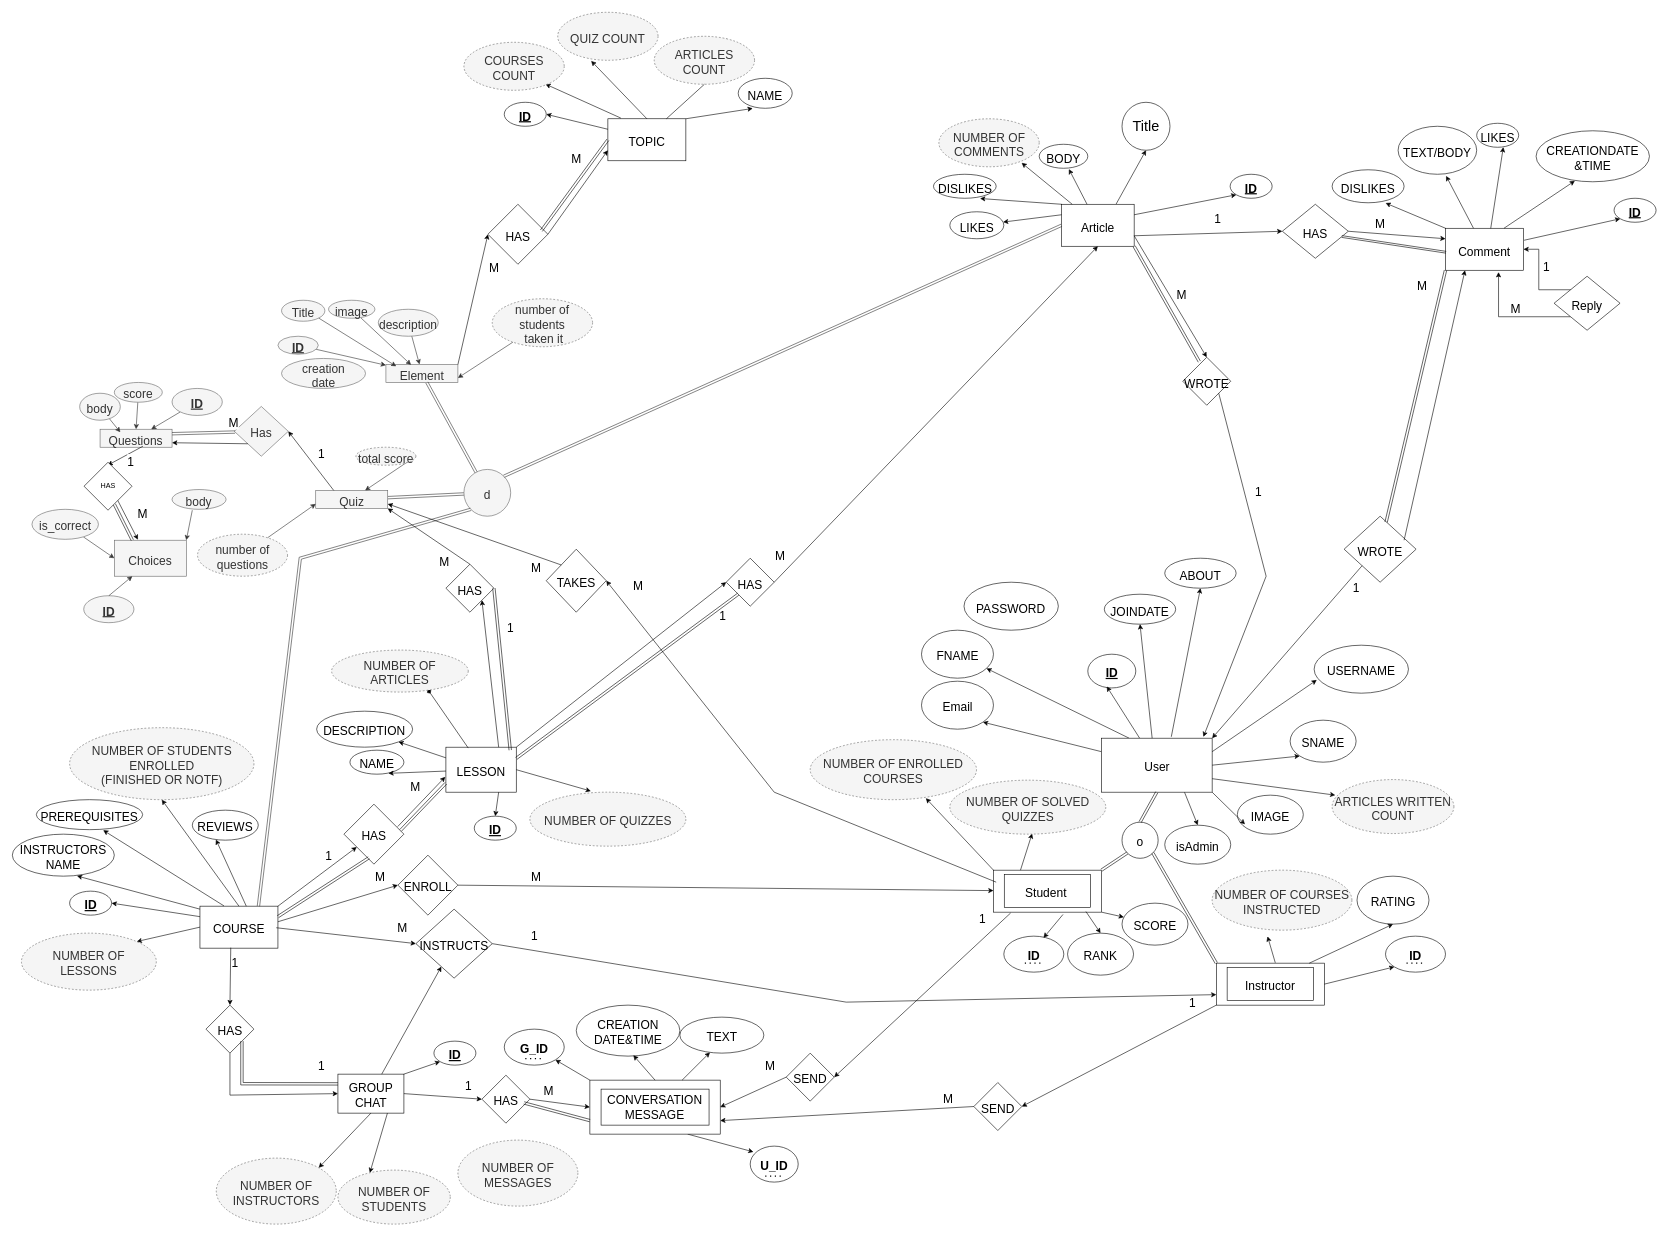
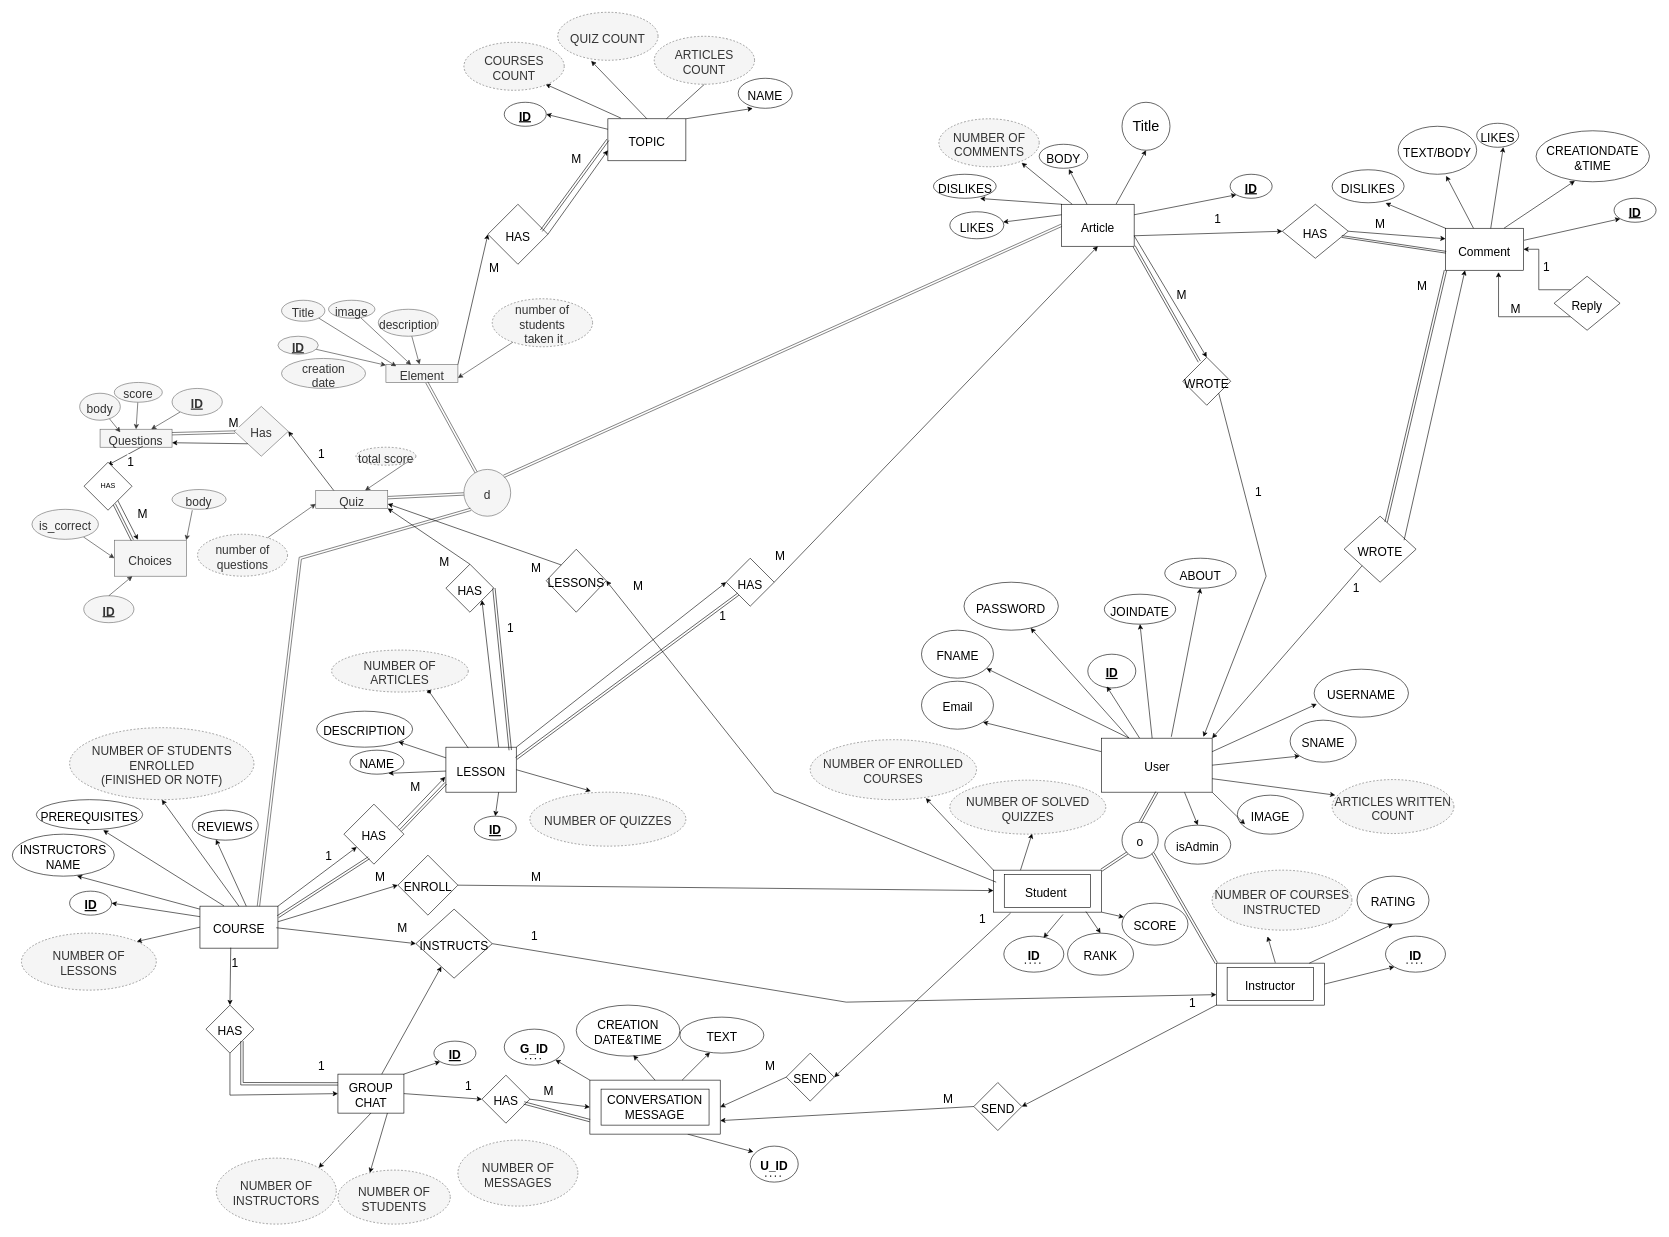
(576, 582) -> (576, 582)
(1361, 669) -> (1361, 693)
none -> (1078, 681)
